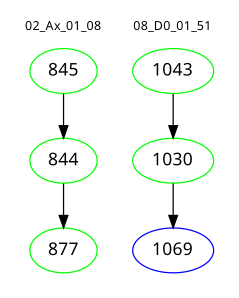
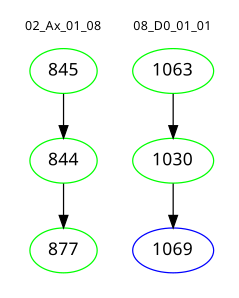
(173, 27) -> (173, 27)
(173, 71) -> (173, 71)
